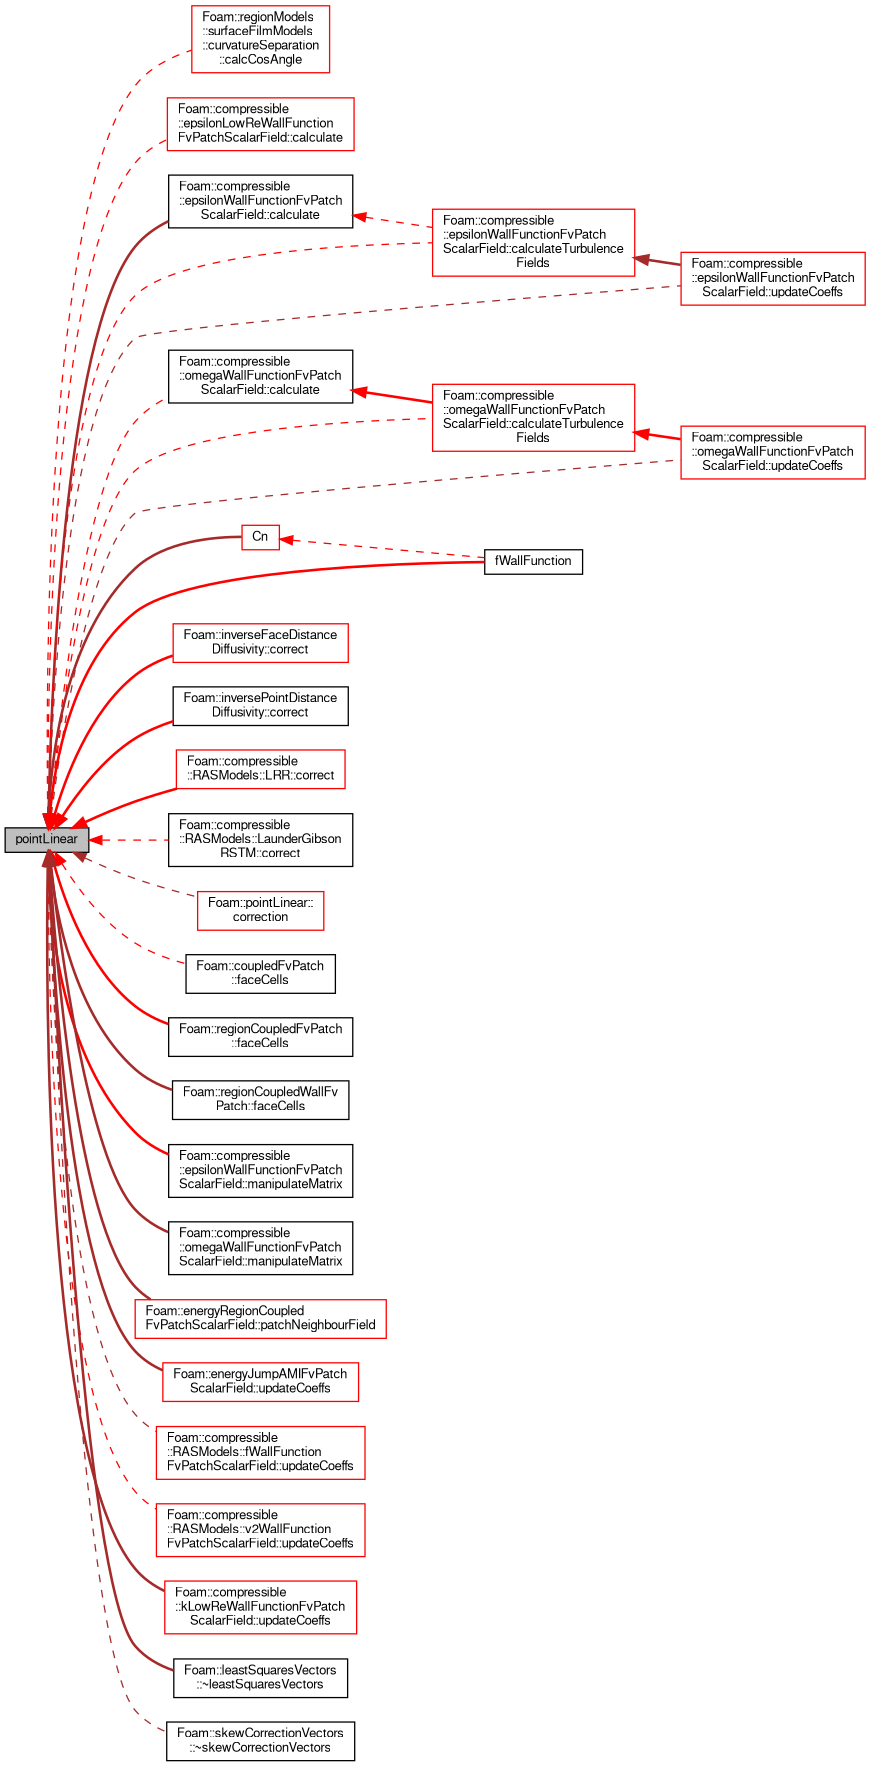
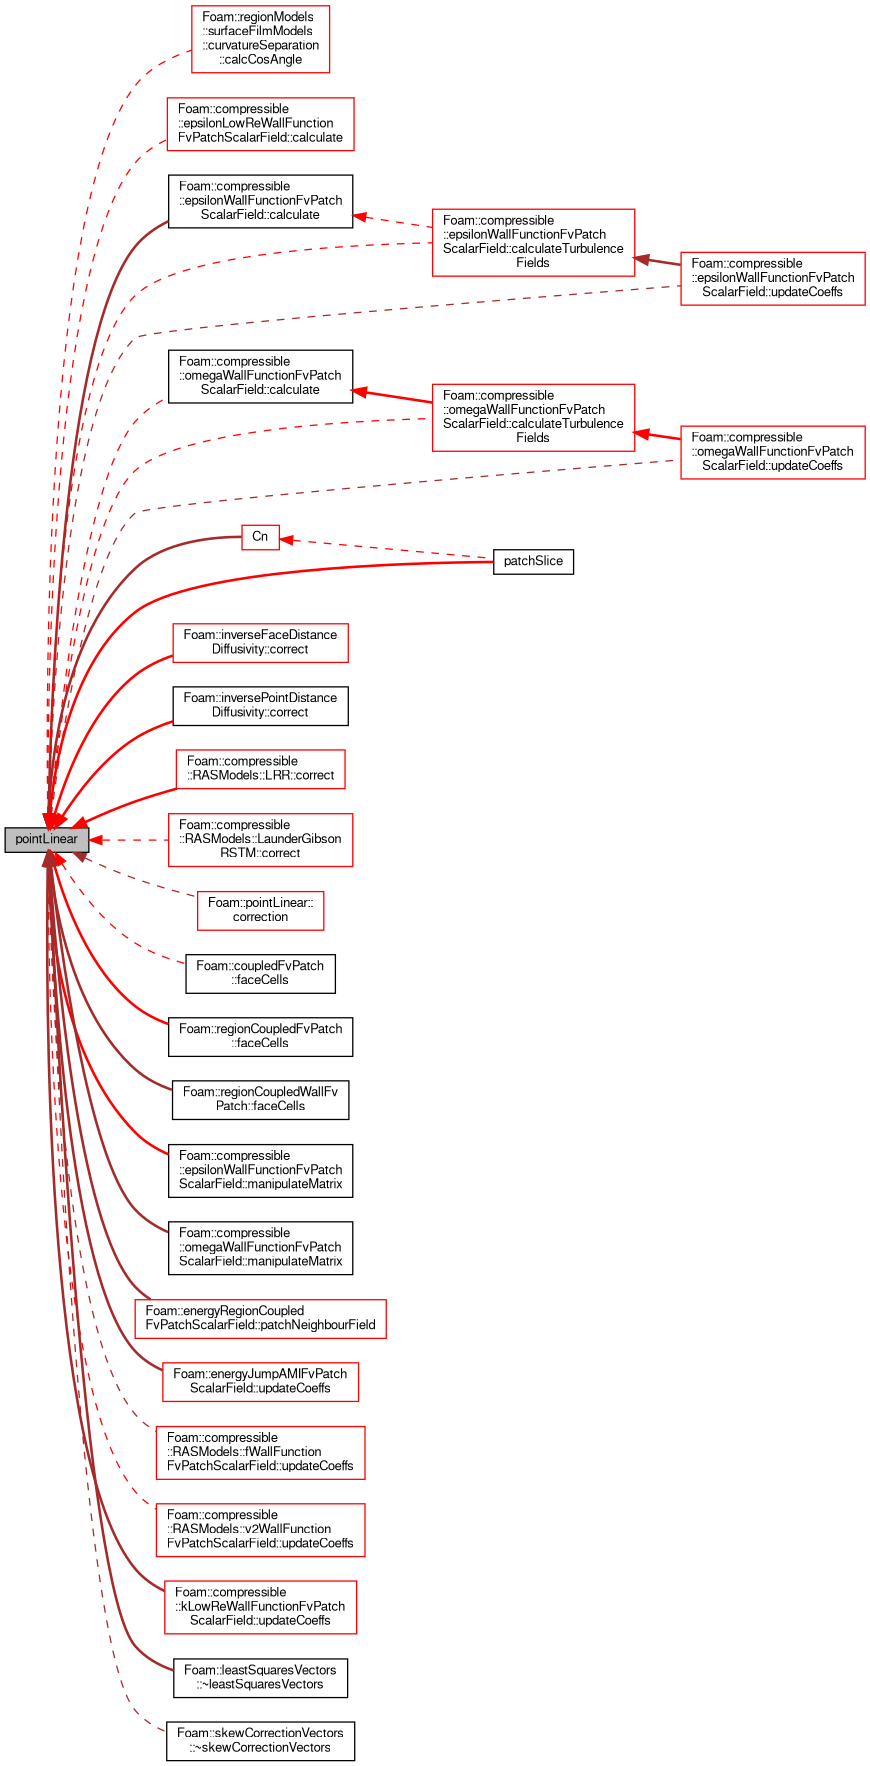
(534, 562) -> (534, 562)
(261, 840) -> (261, 840)
